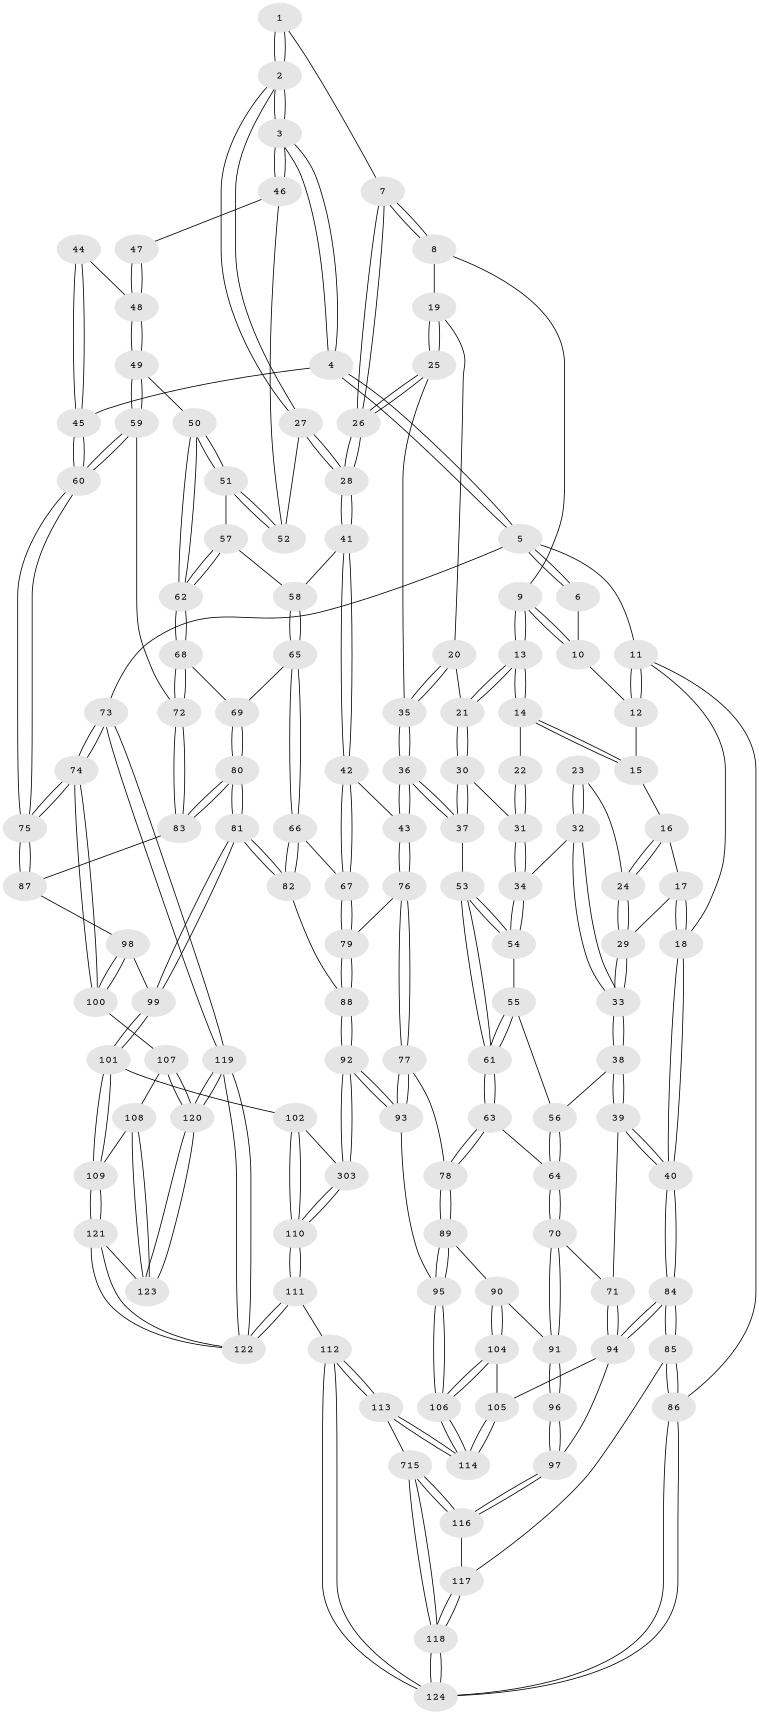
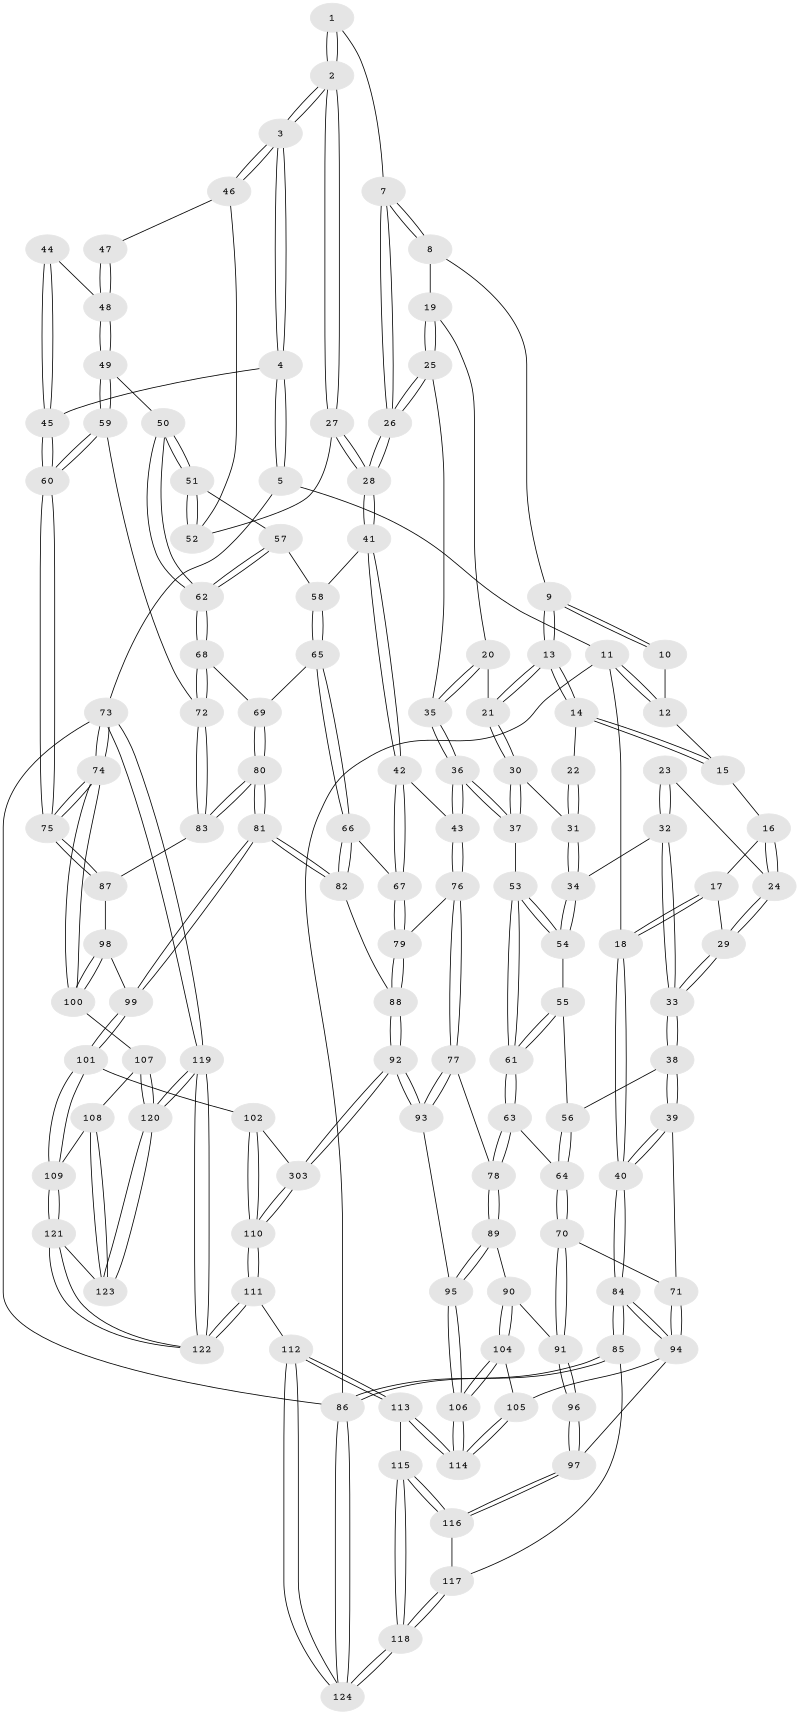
(578, 597) -> none
none -> (3, 1163)
(410, 1465) -> (400, 1465)
